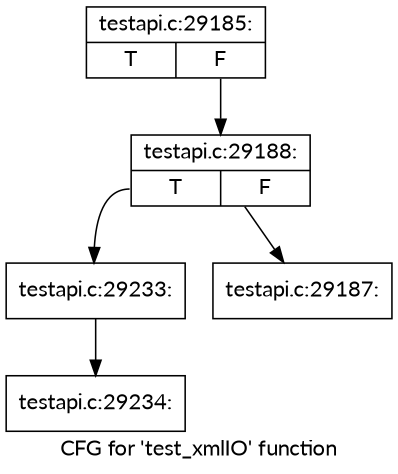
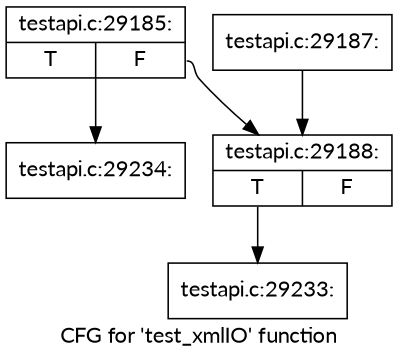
(260, 228) -> (302, 95)
(96, 340) -> (96, 102)
